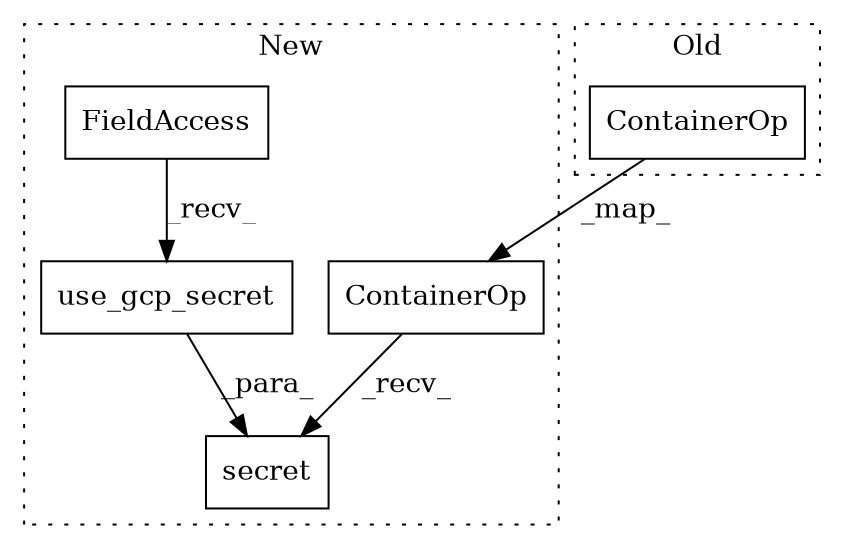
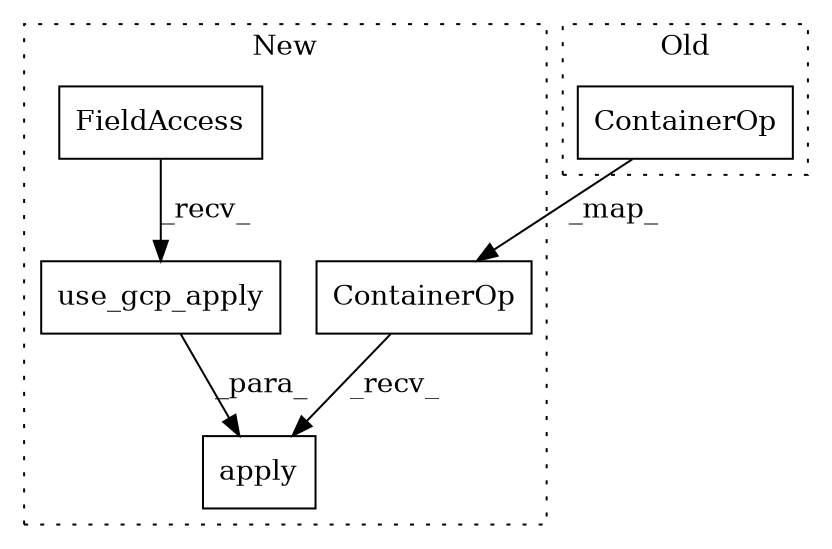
(167, 297) -> (161, 297)
(267, 472) -> (259, 472)
